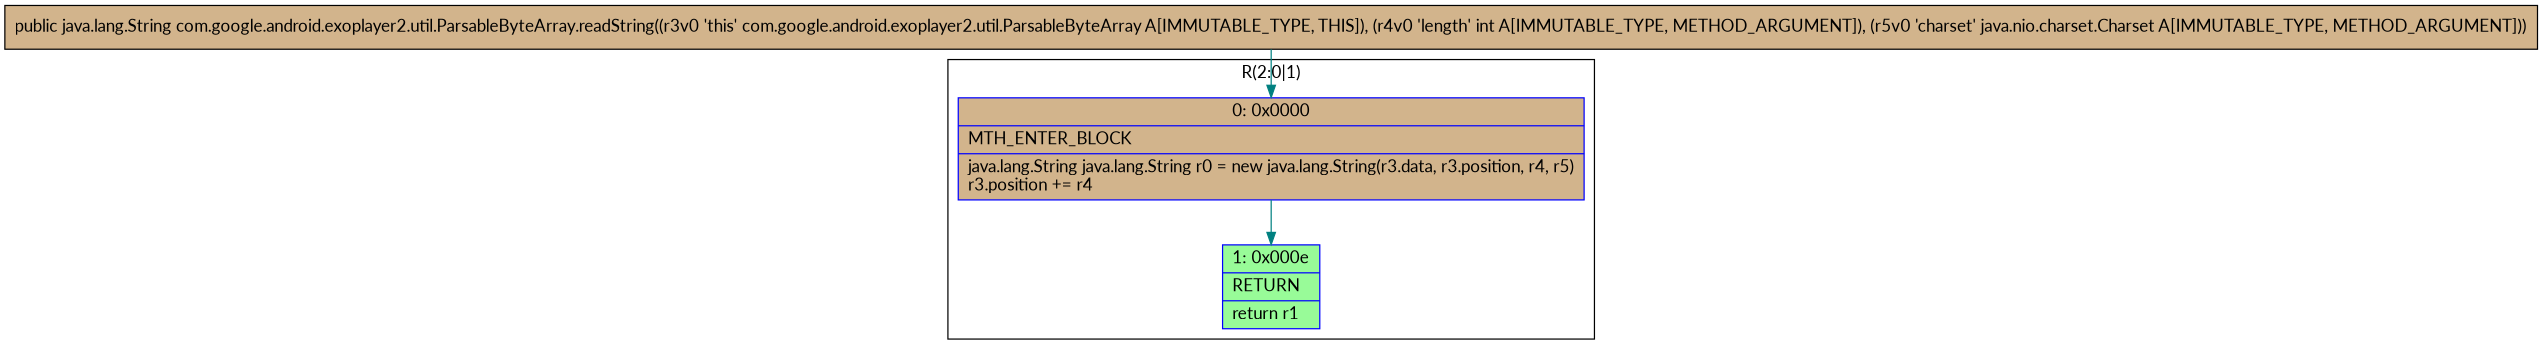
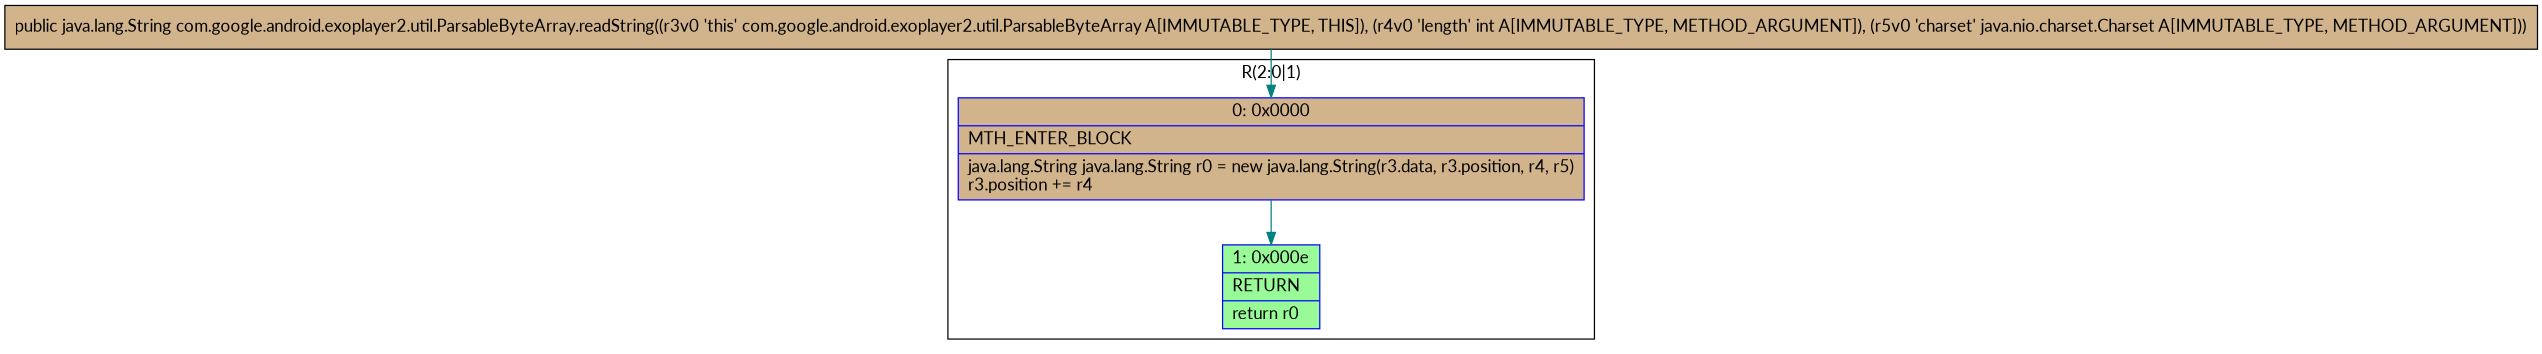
(1266, 314) -> (1266, 314)
